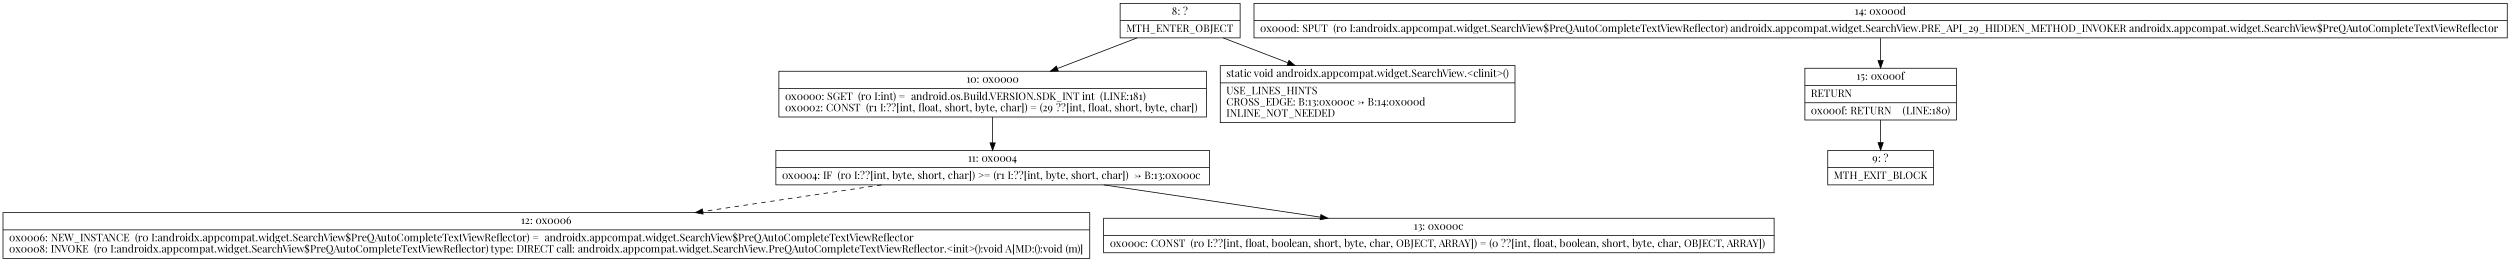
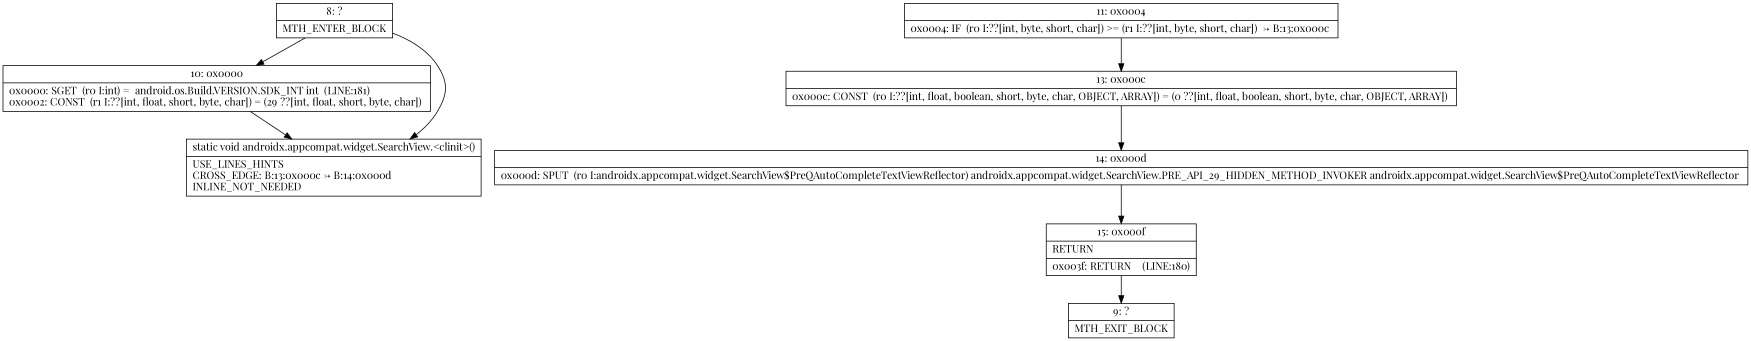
(1180, 29) -> (334, 29)
(1881, 111) -> (1121, 267)
none -> (1121, 124)
(993, 130) -> (268, 123)
(546, 236) -> none
